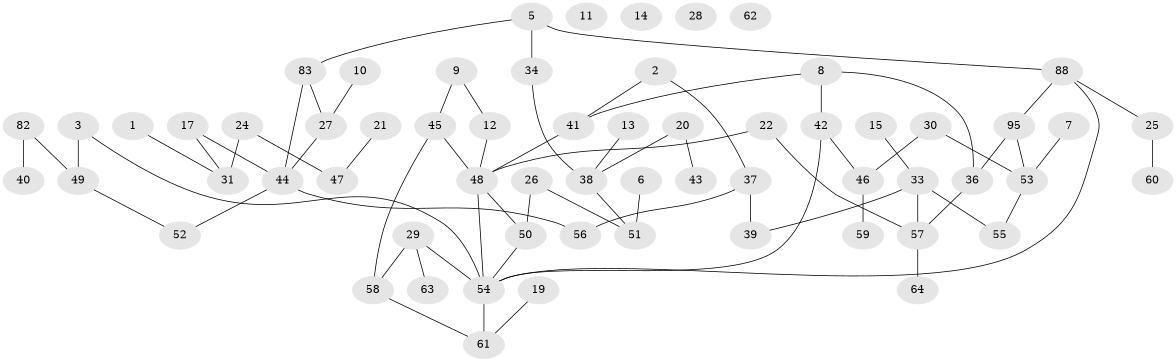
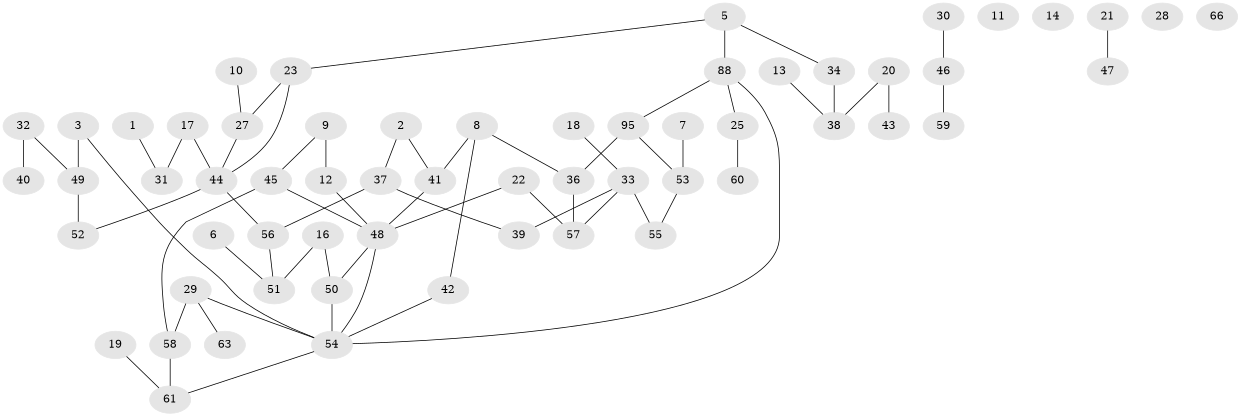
(751, 17) -> (1217, 17)
(305, 71) -> (291, 71)
(24, 126) -> (24, 126)
(242, 126) -> none
(876, 126) -> (574, 126)
(842, 153) -> none
(979, 153) -> none
(532, 181) -> (323, 236)
(611, 208) -> (271, 263)
(918, 290) -> none
